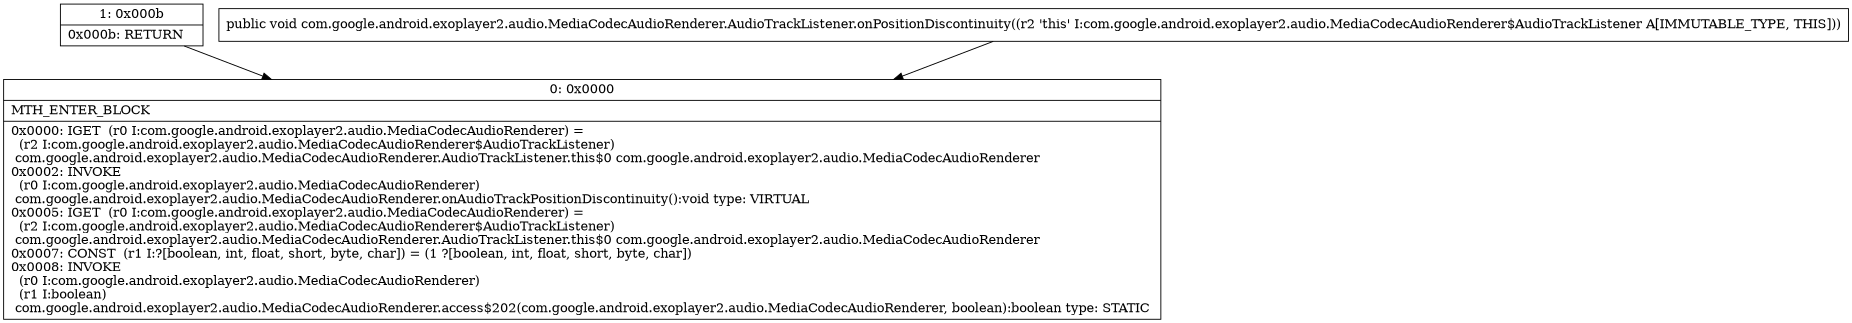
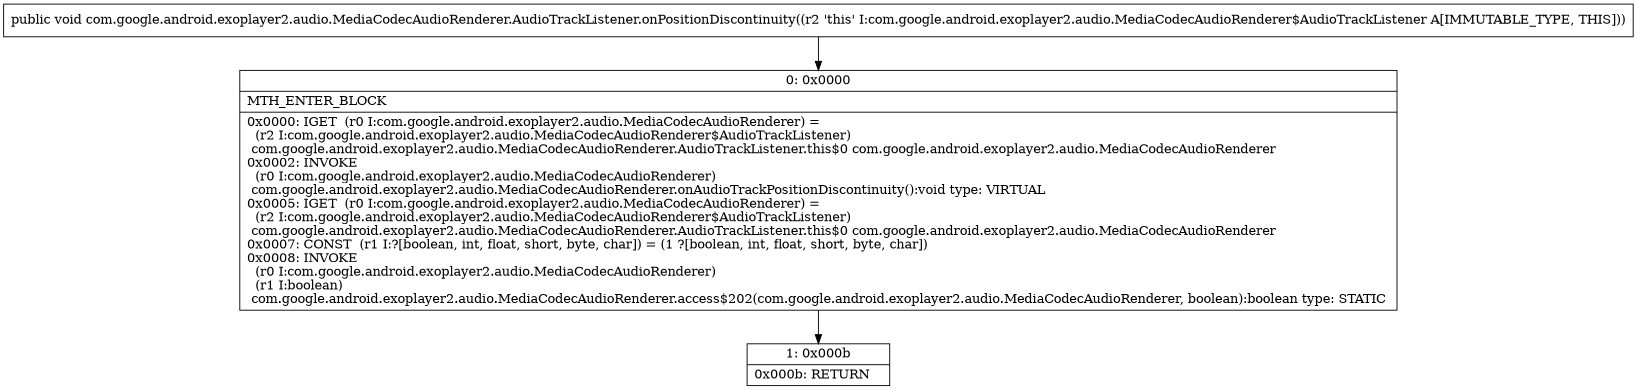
(223, 61) -> (818, 322)
